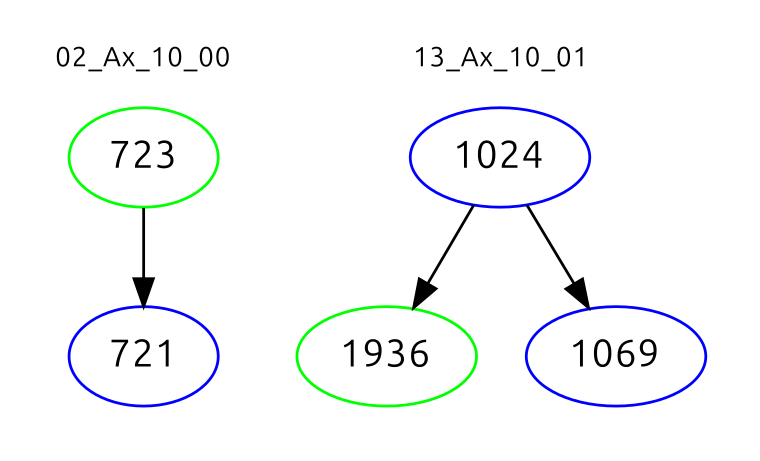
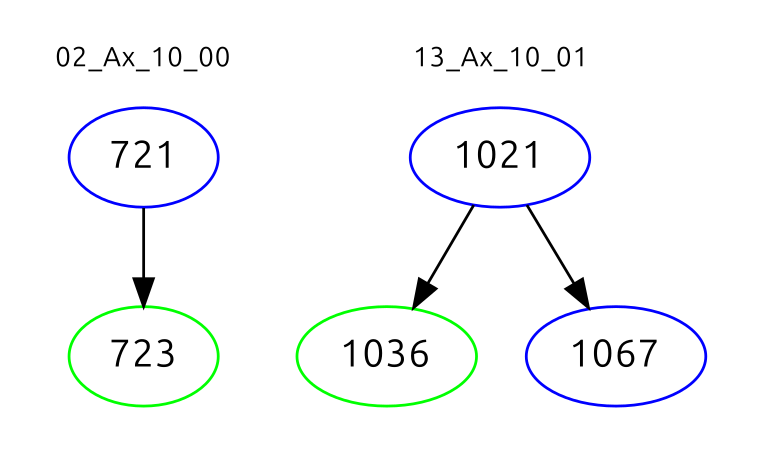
(500, 157) -> (500, 157)
(144, 243) -> (144, 243)
(387, 356) -> (387, 356)
(616, 356) -> (616, 356)
